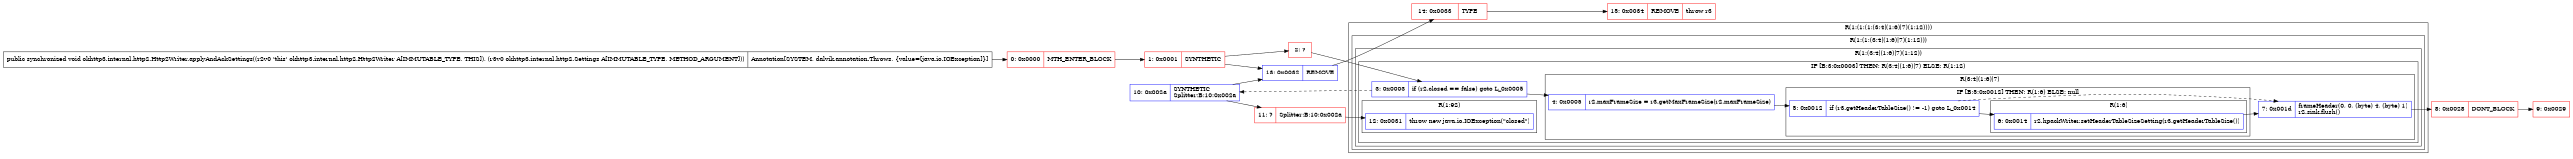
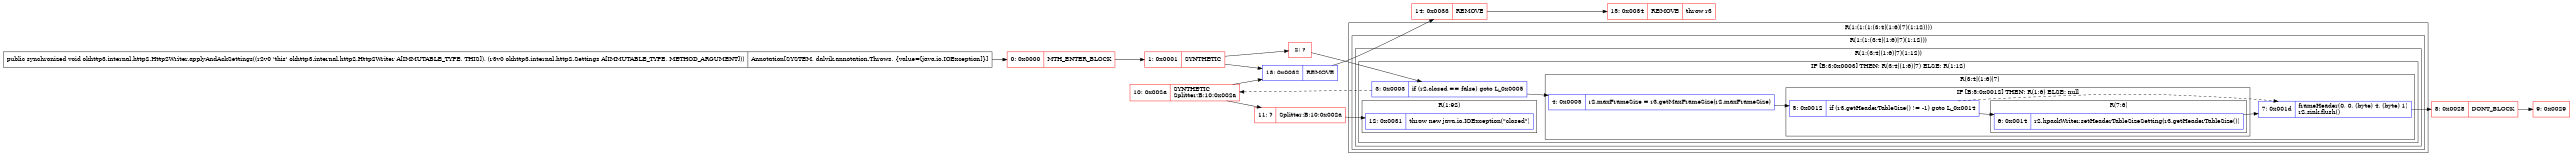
(1470, 11) -> (1470, 11)
(1185, 93) -> (1185, 93)
(2119, 105) -> (2119, 105)
